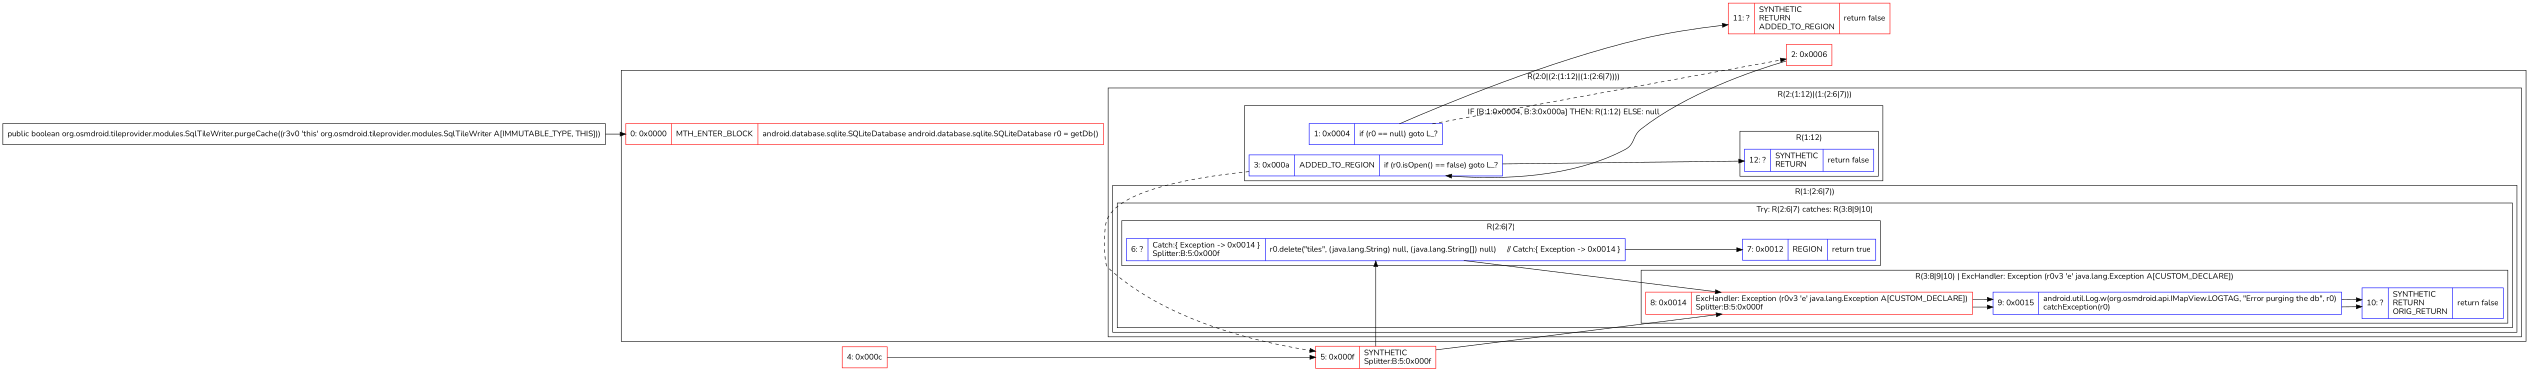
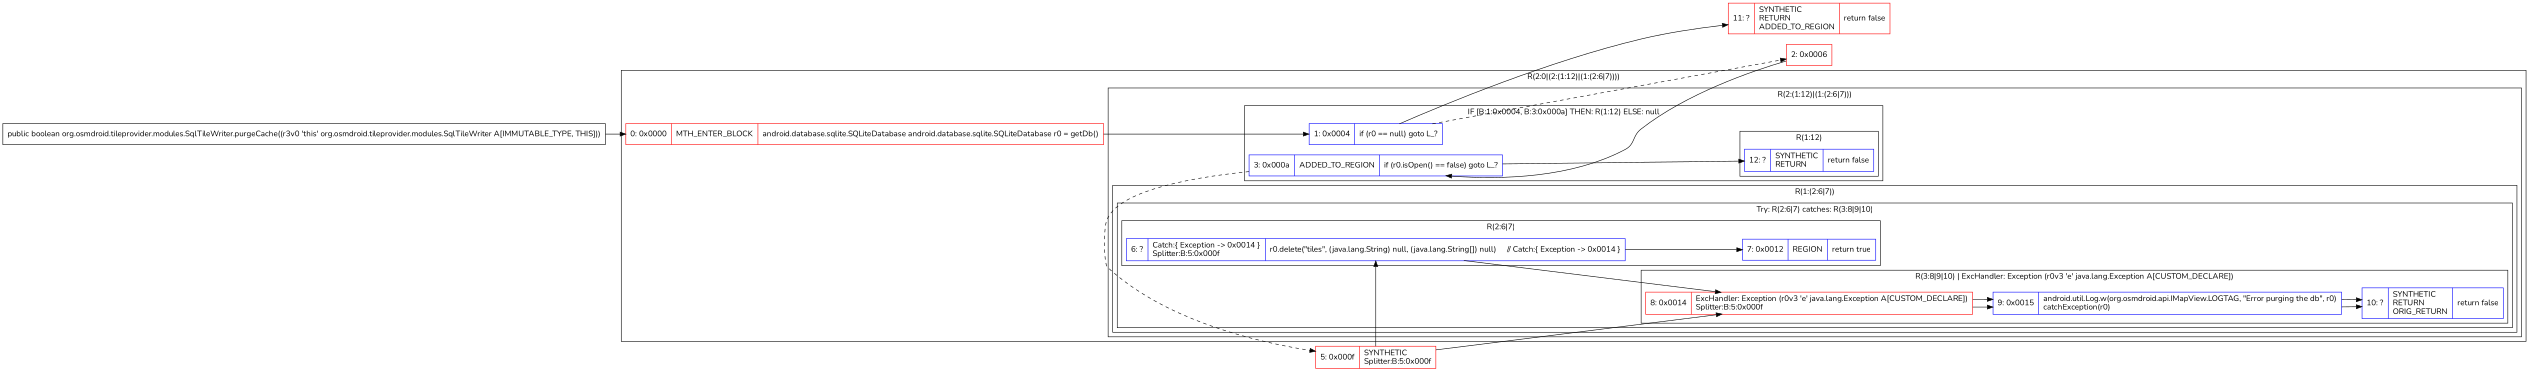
none -> (1203, 134)
(865, 357) -> none
